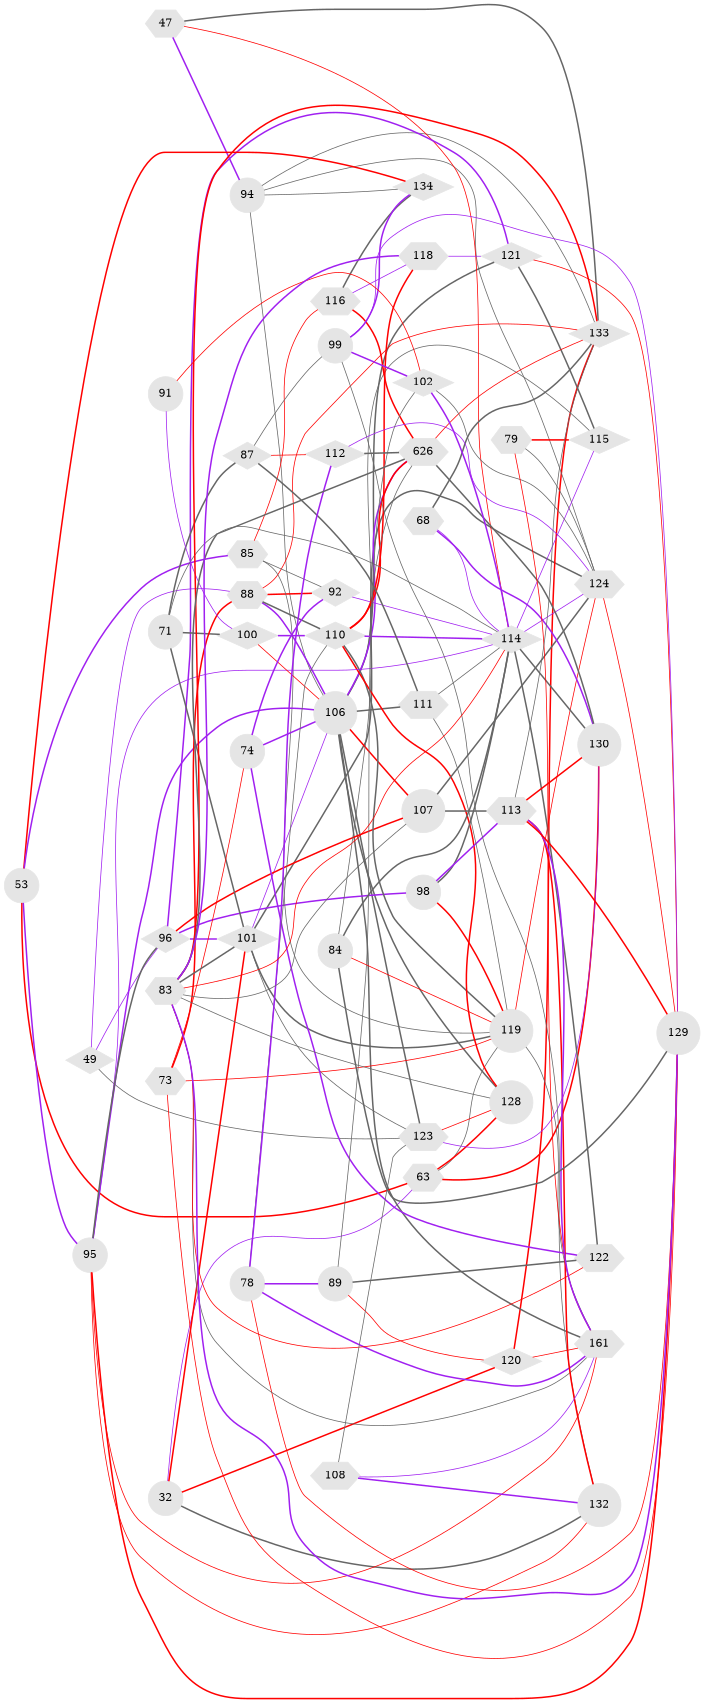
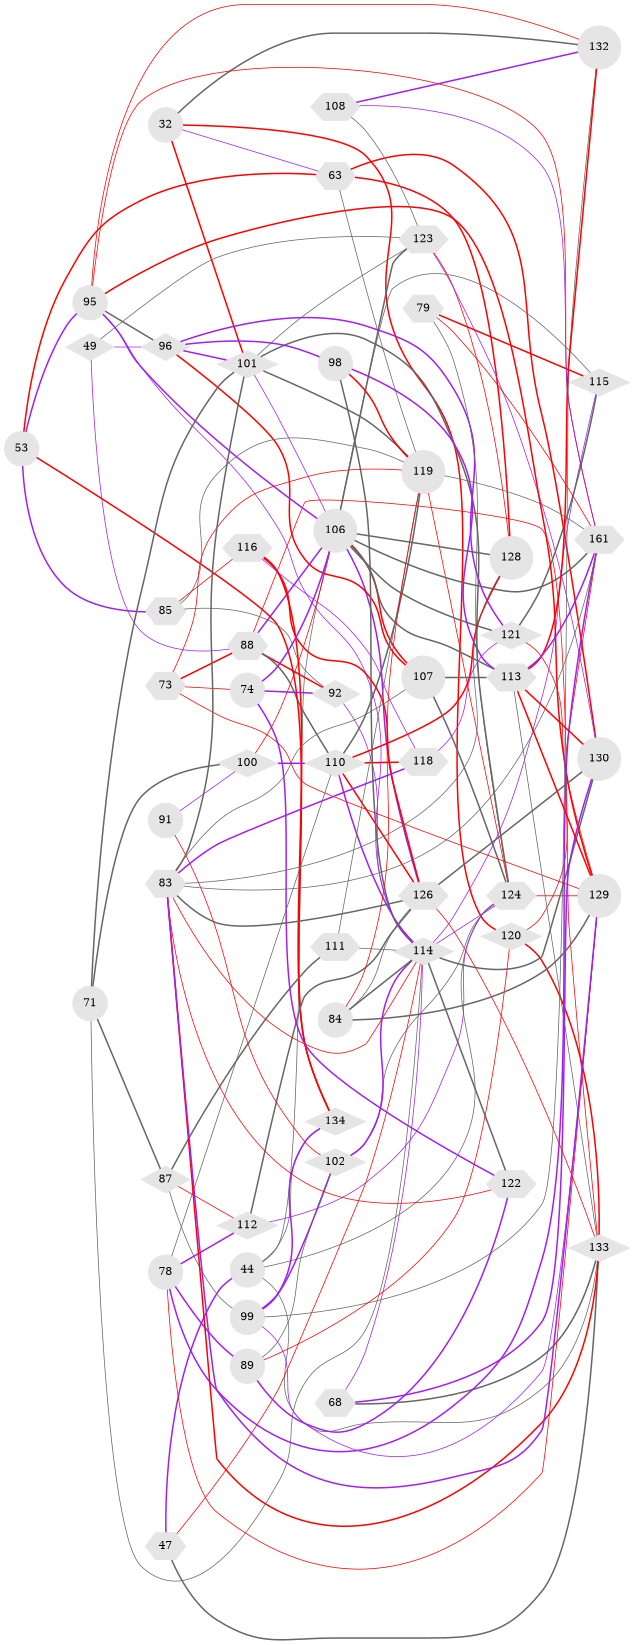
(247, 195) -> (247, 1270)
(372, 238) -> (300, 832)
(423, 452) -> (423, 896)
(387, 708) -> (403, 629)
(470, 1271) -> (421, 1378)
